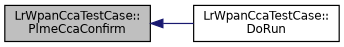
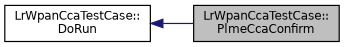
(178, 23) -> (178, 23)
